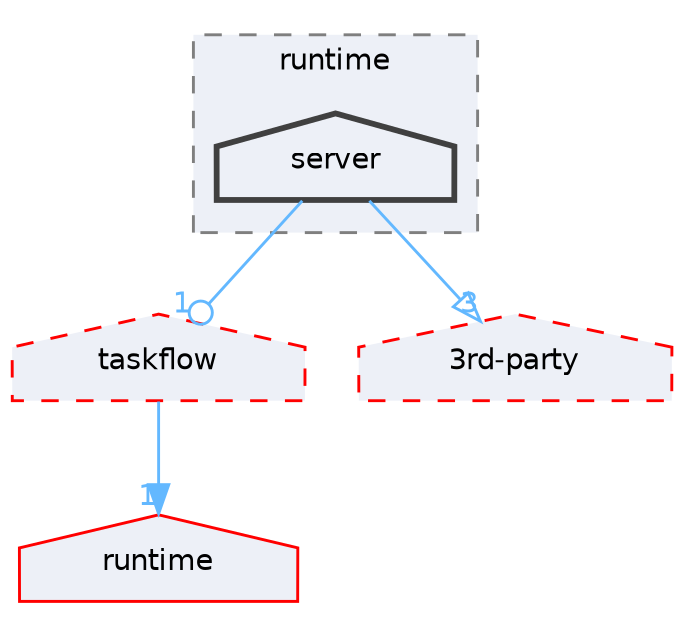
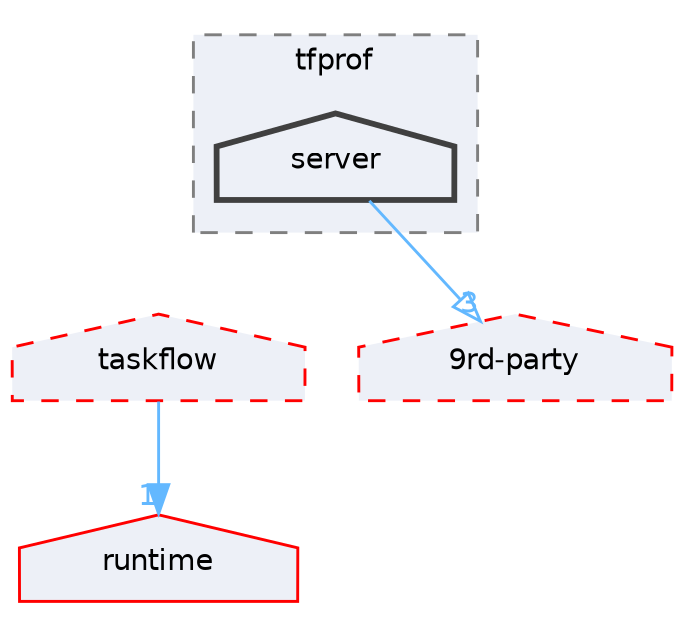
(336, 62) -> (336, 62)
(255, 252) -> none
(515, 362) -> (515, 362)
